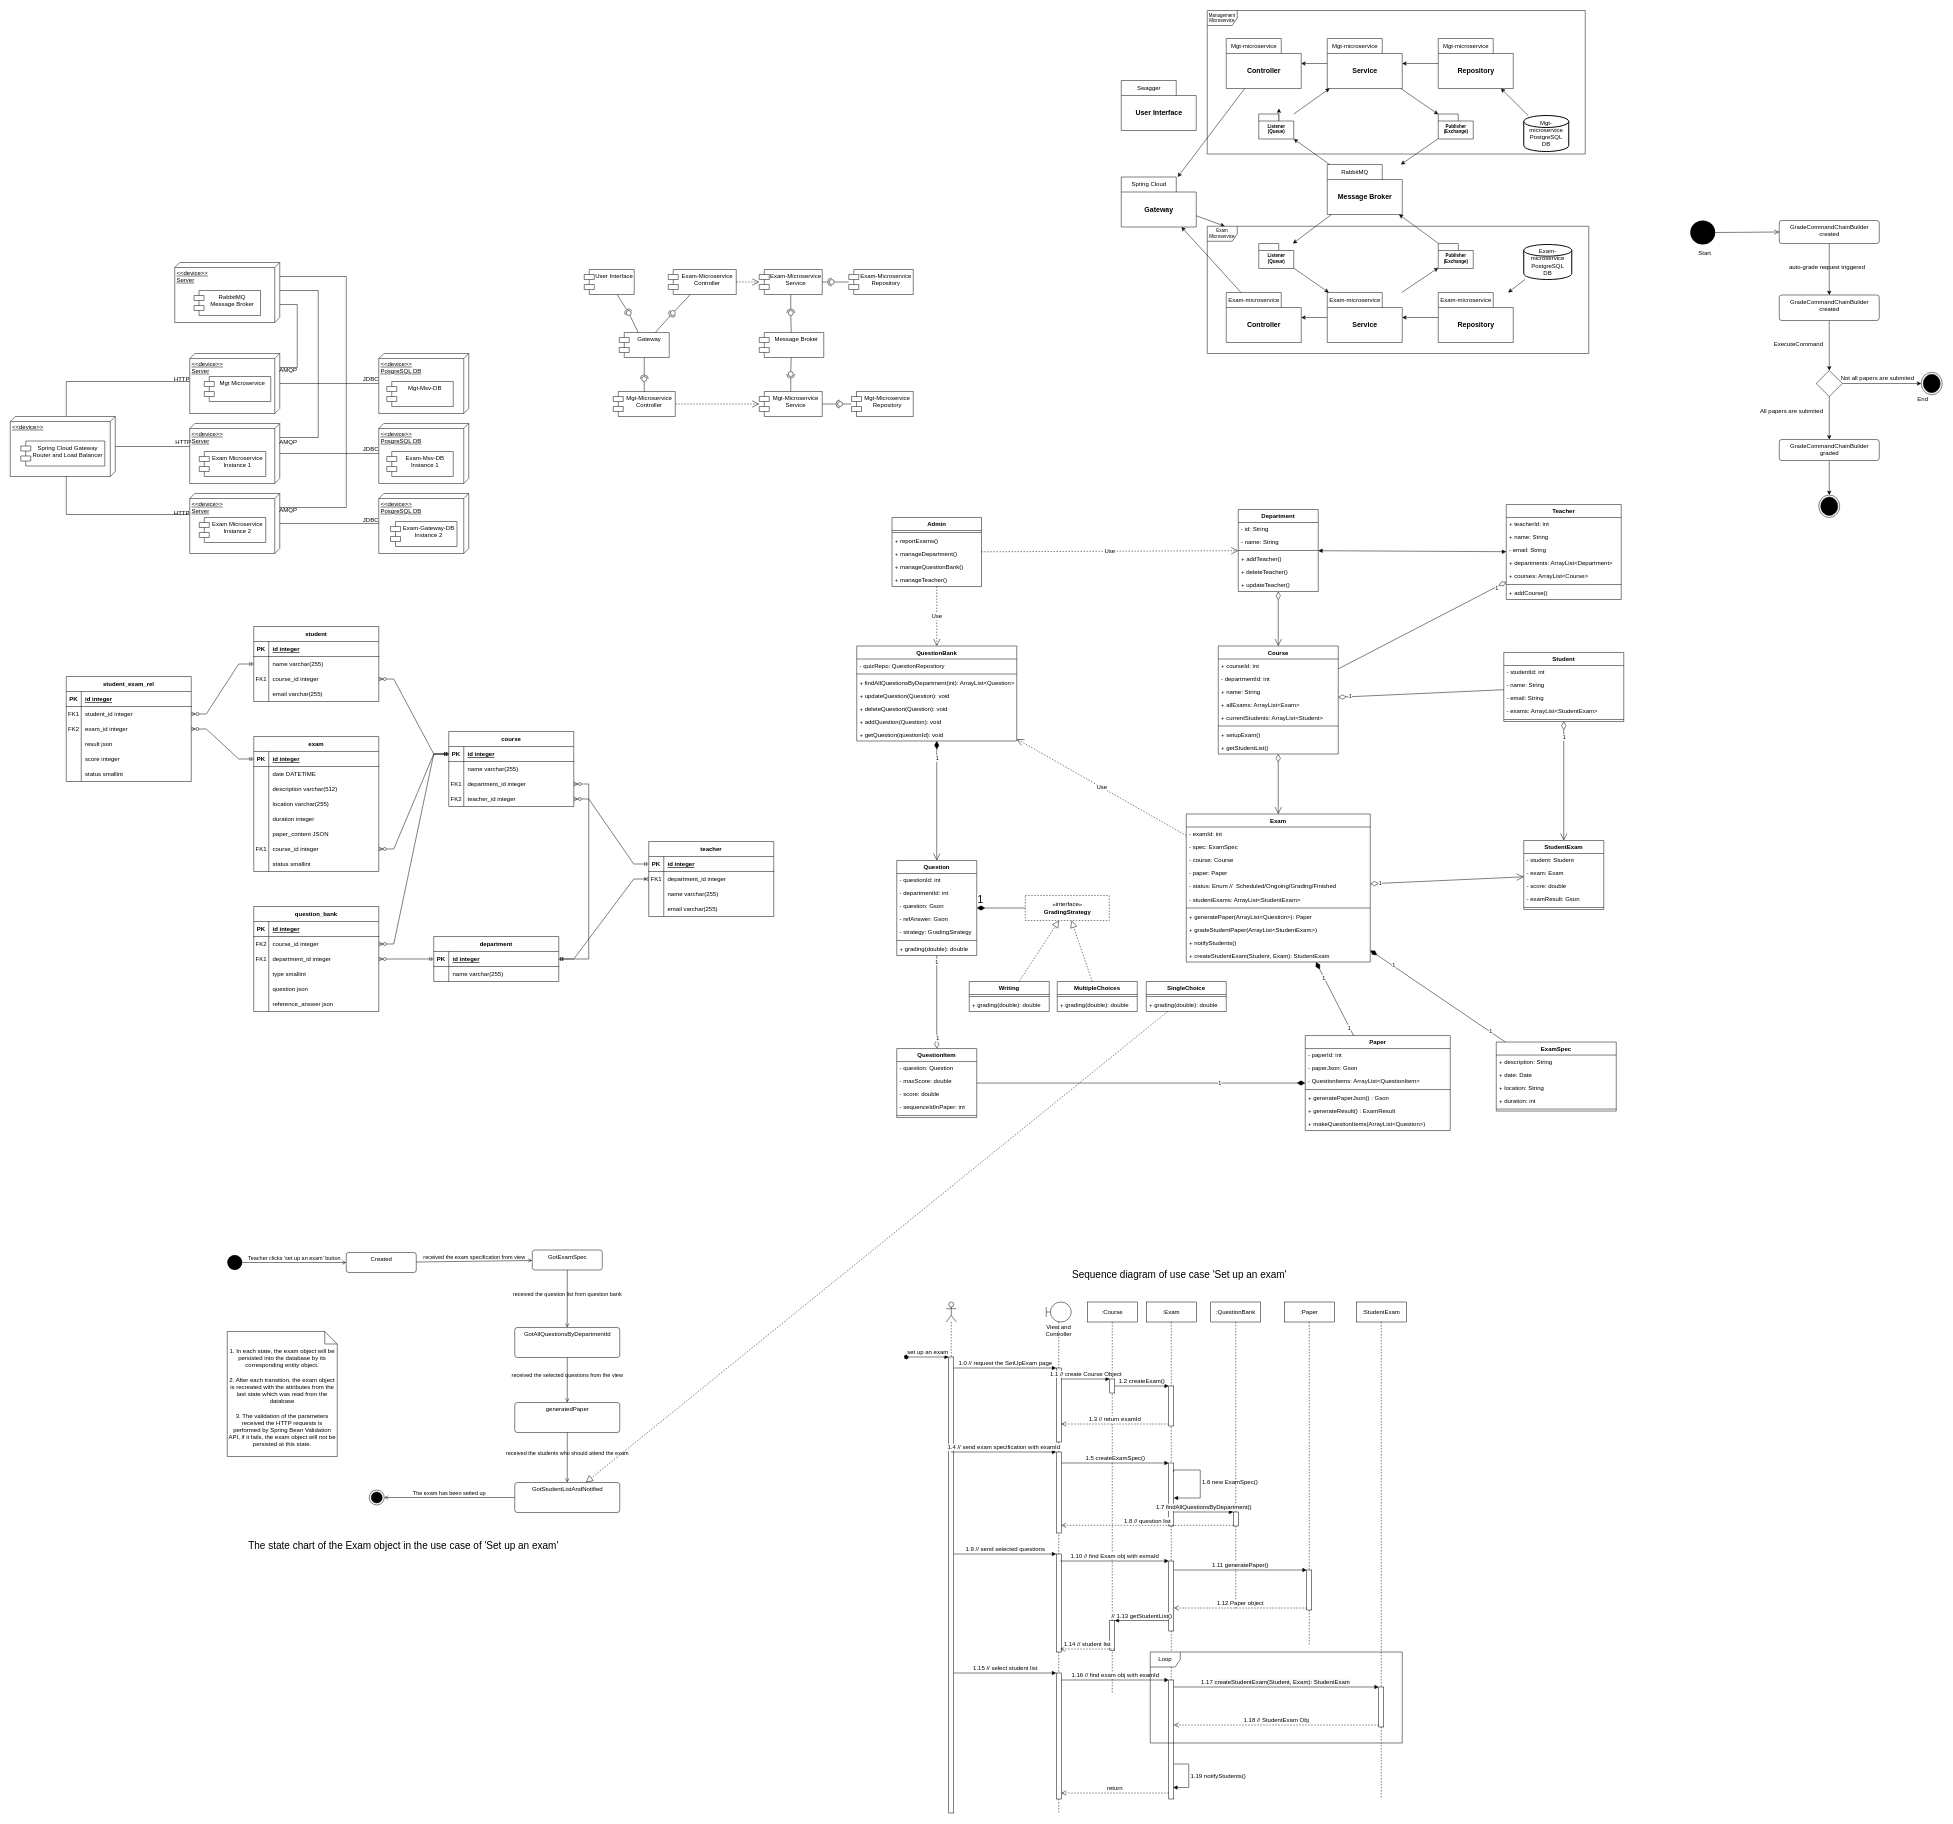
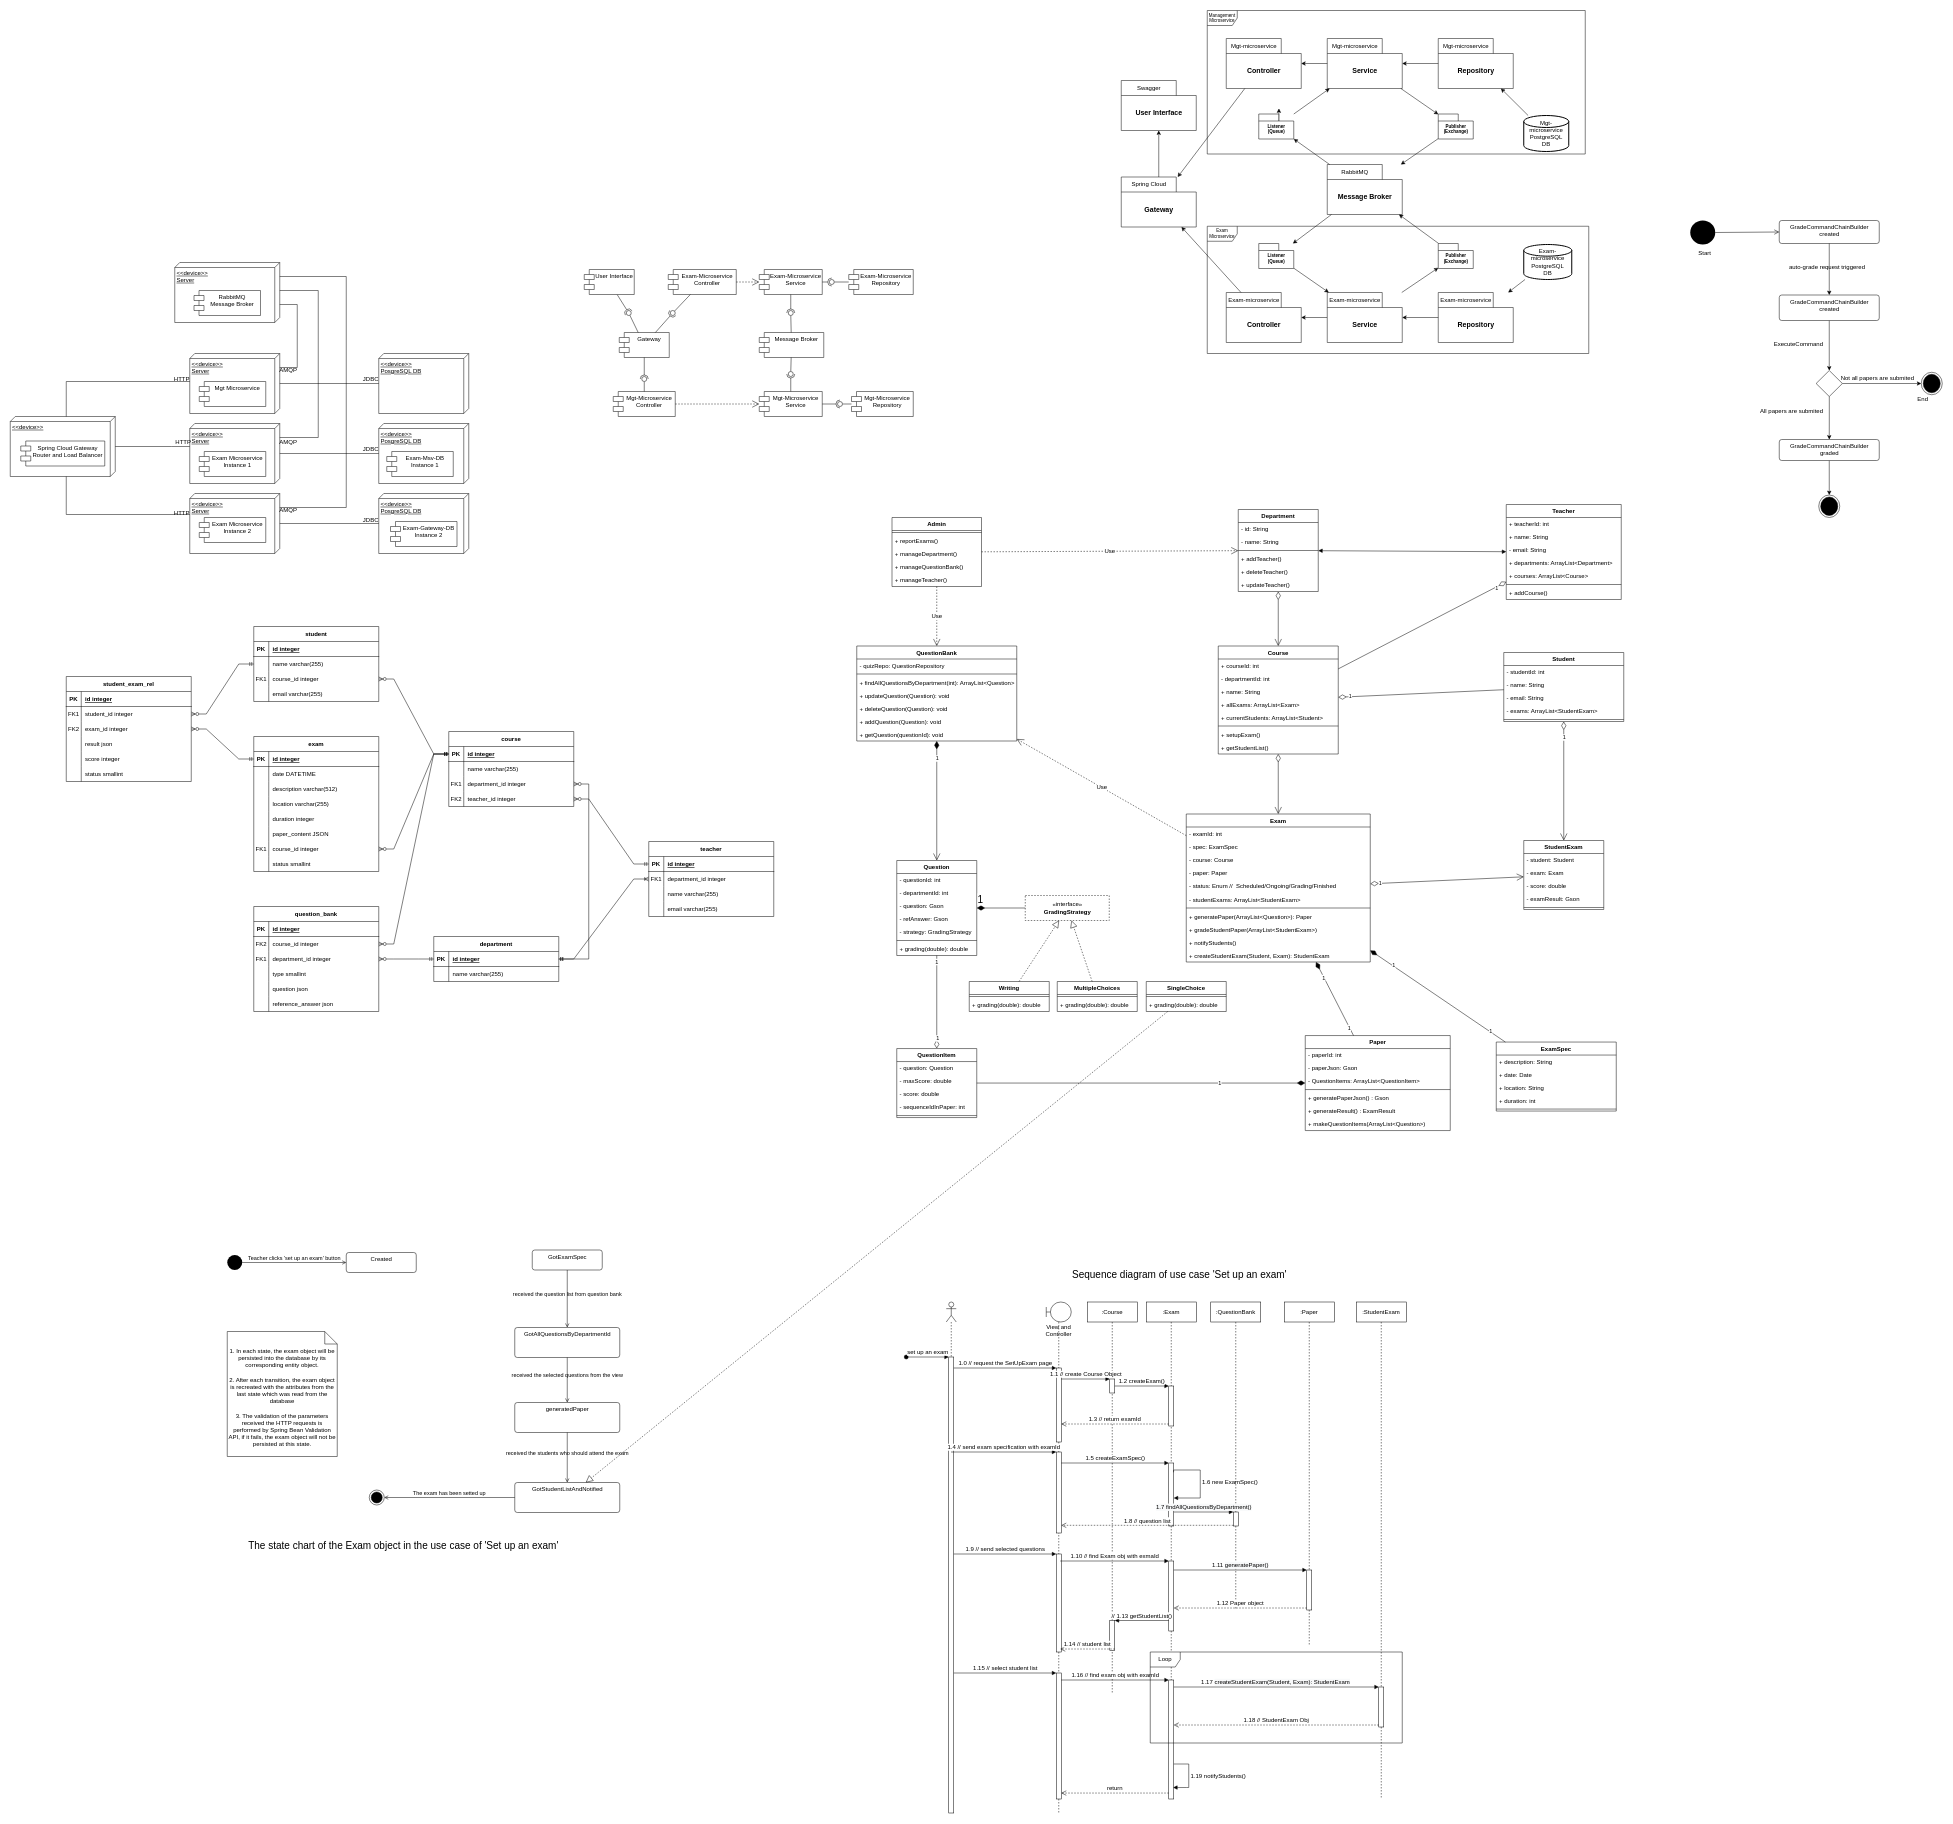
(1208, 220) -> (1159, 135)
(238, 389) -> (233, 394)
(420, 394) -> none
(454, 1261) -> none
